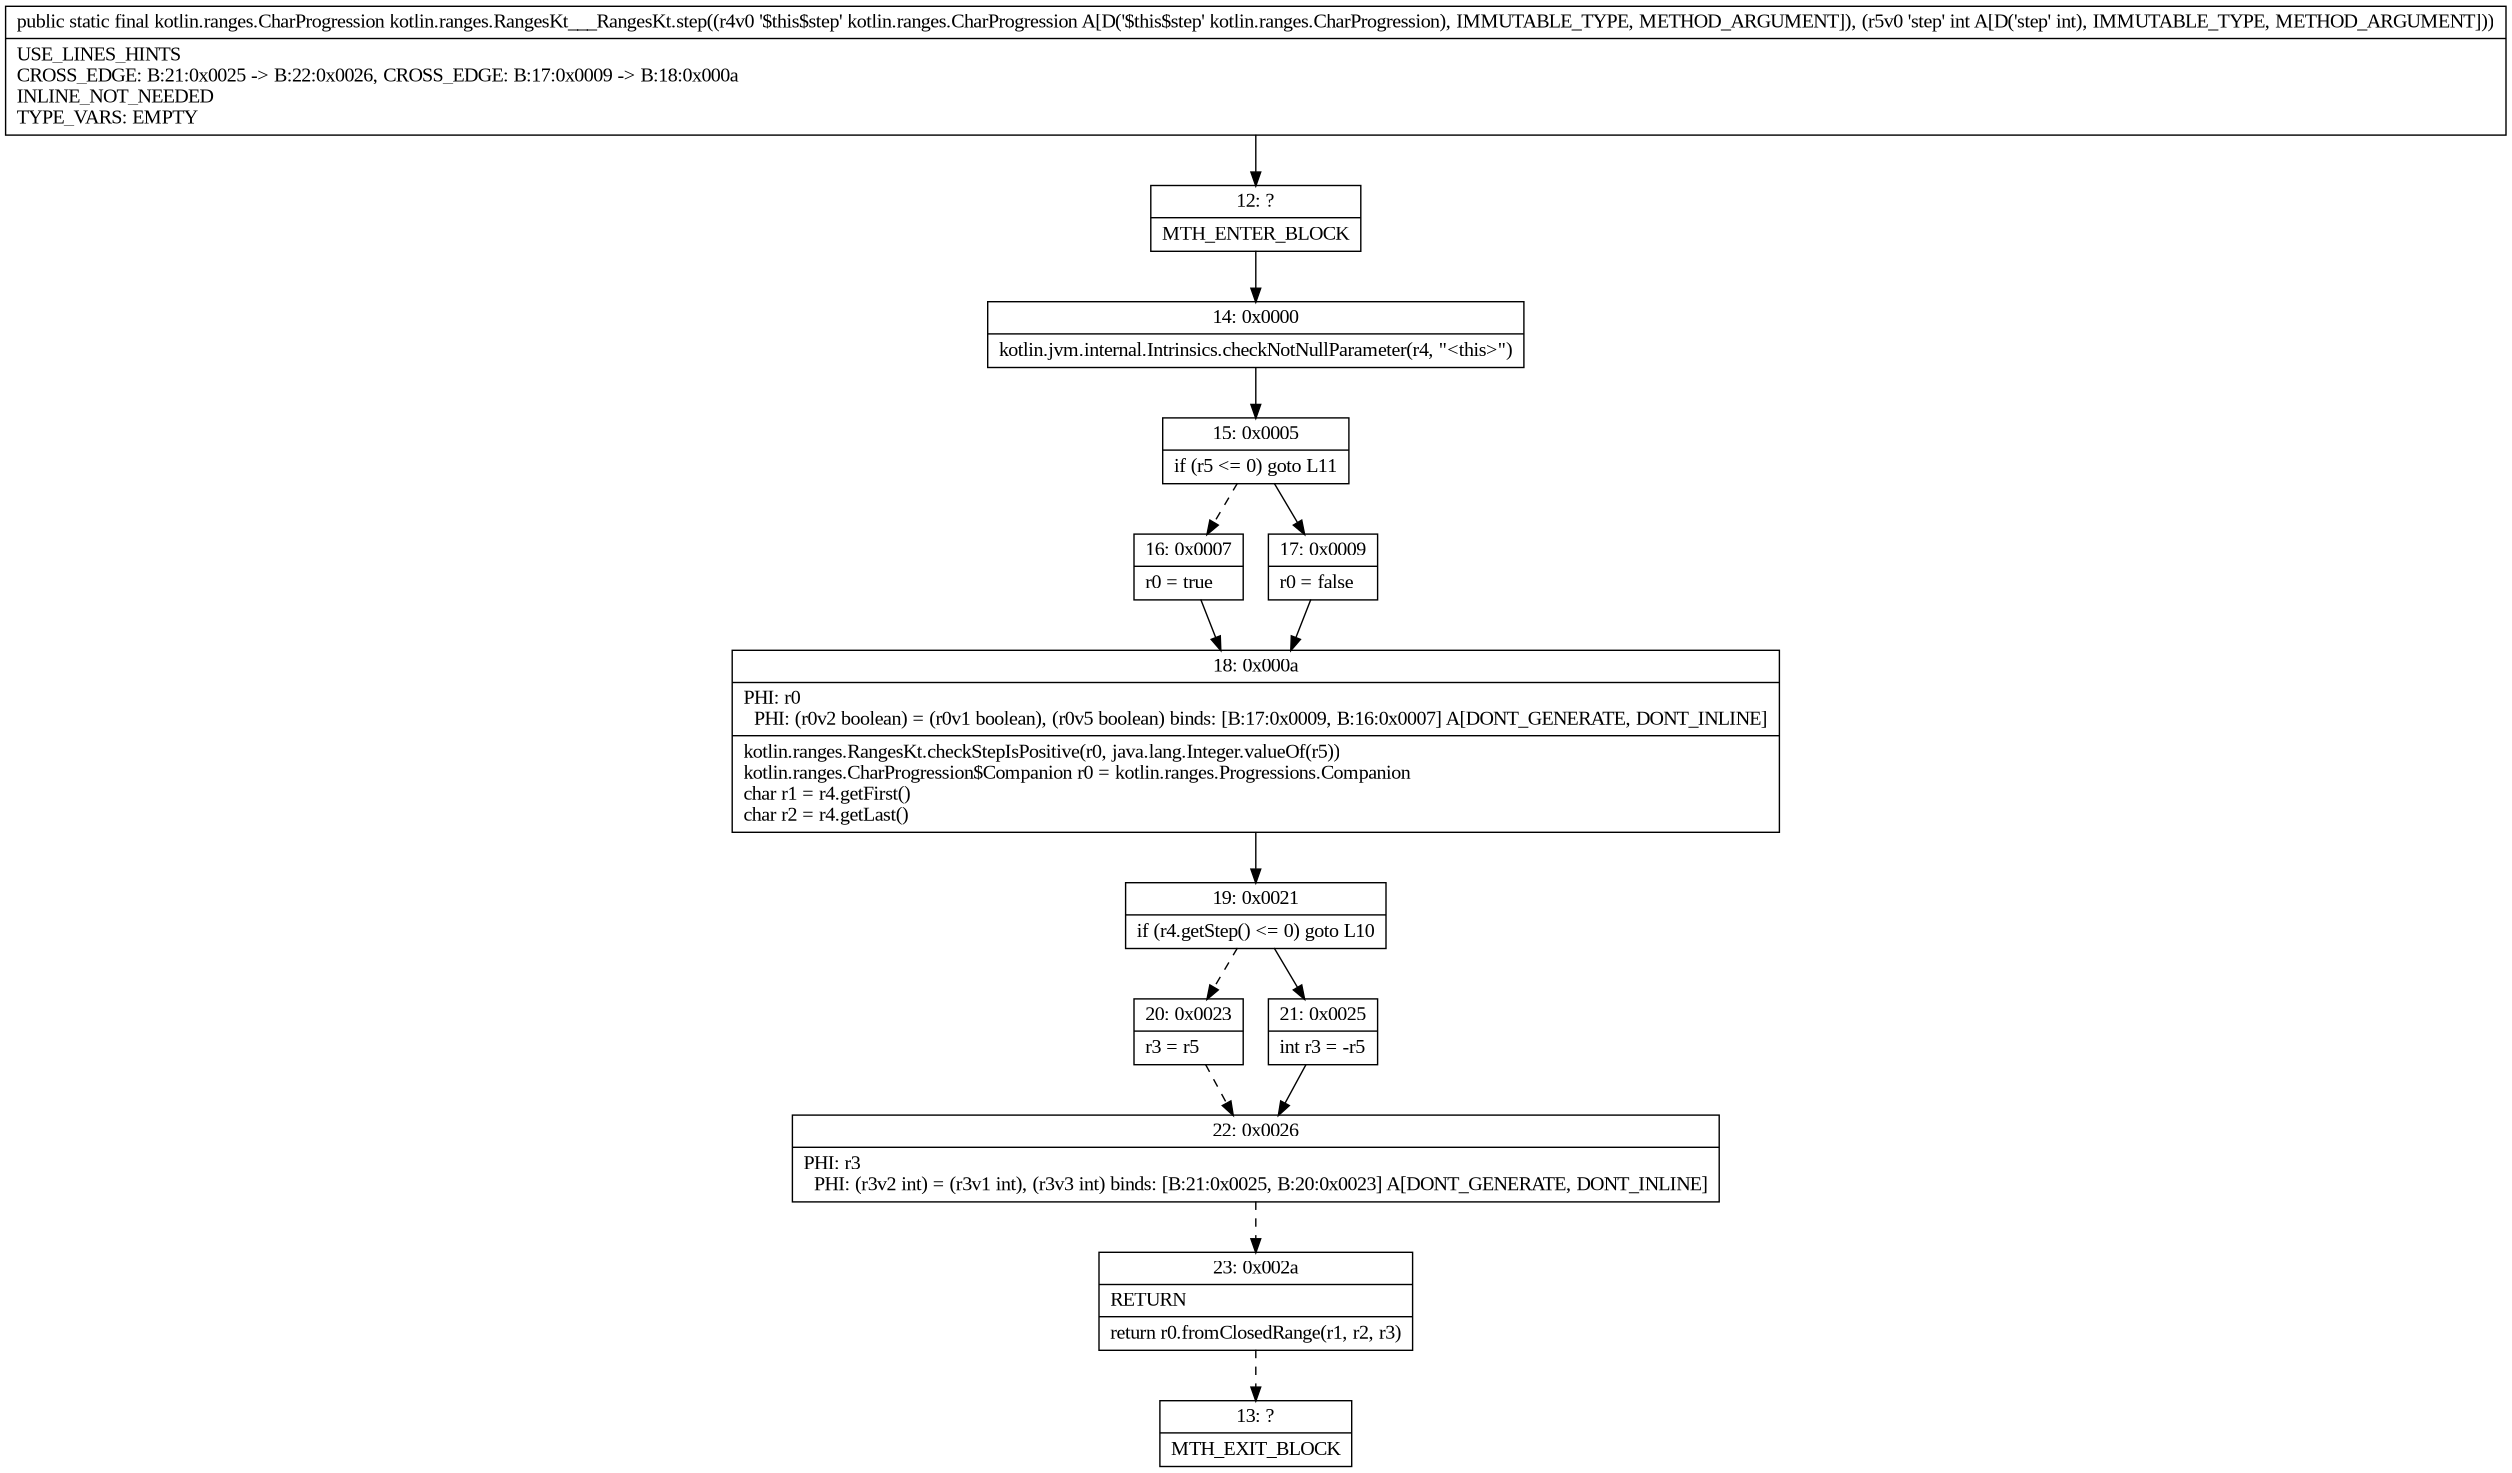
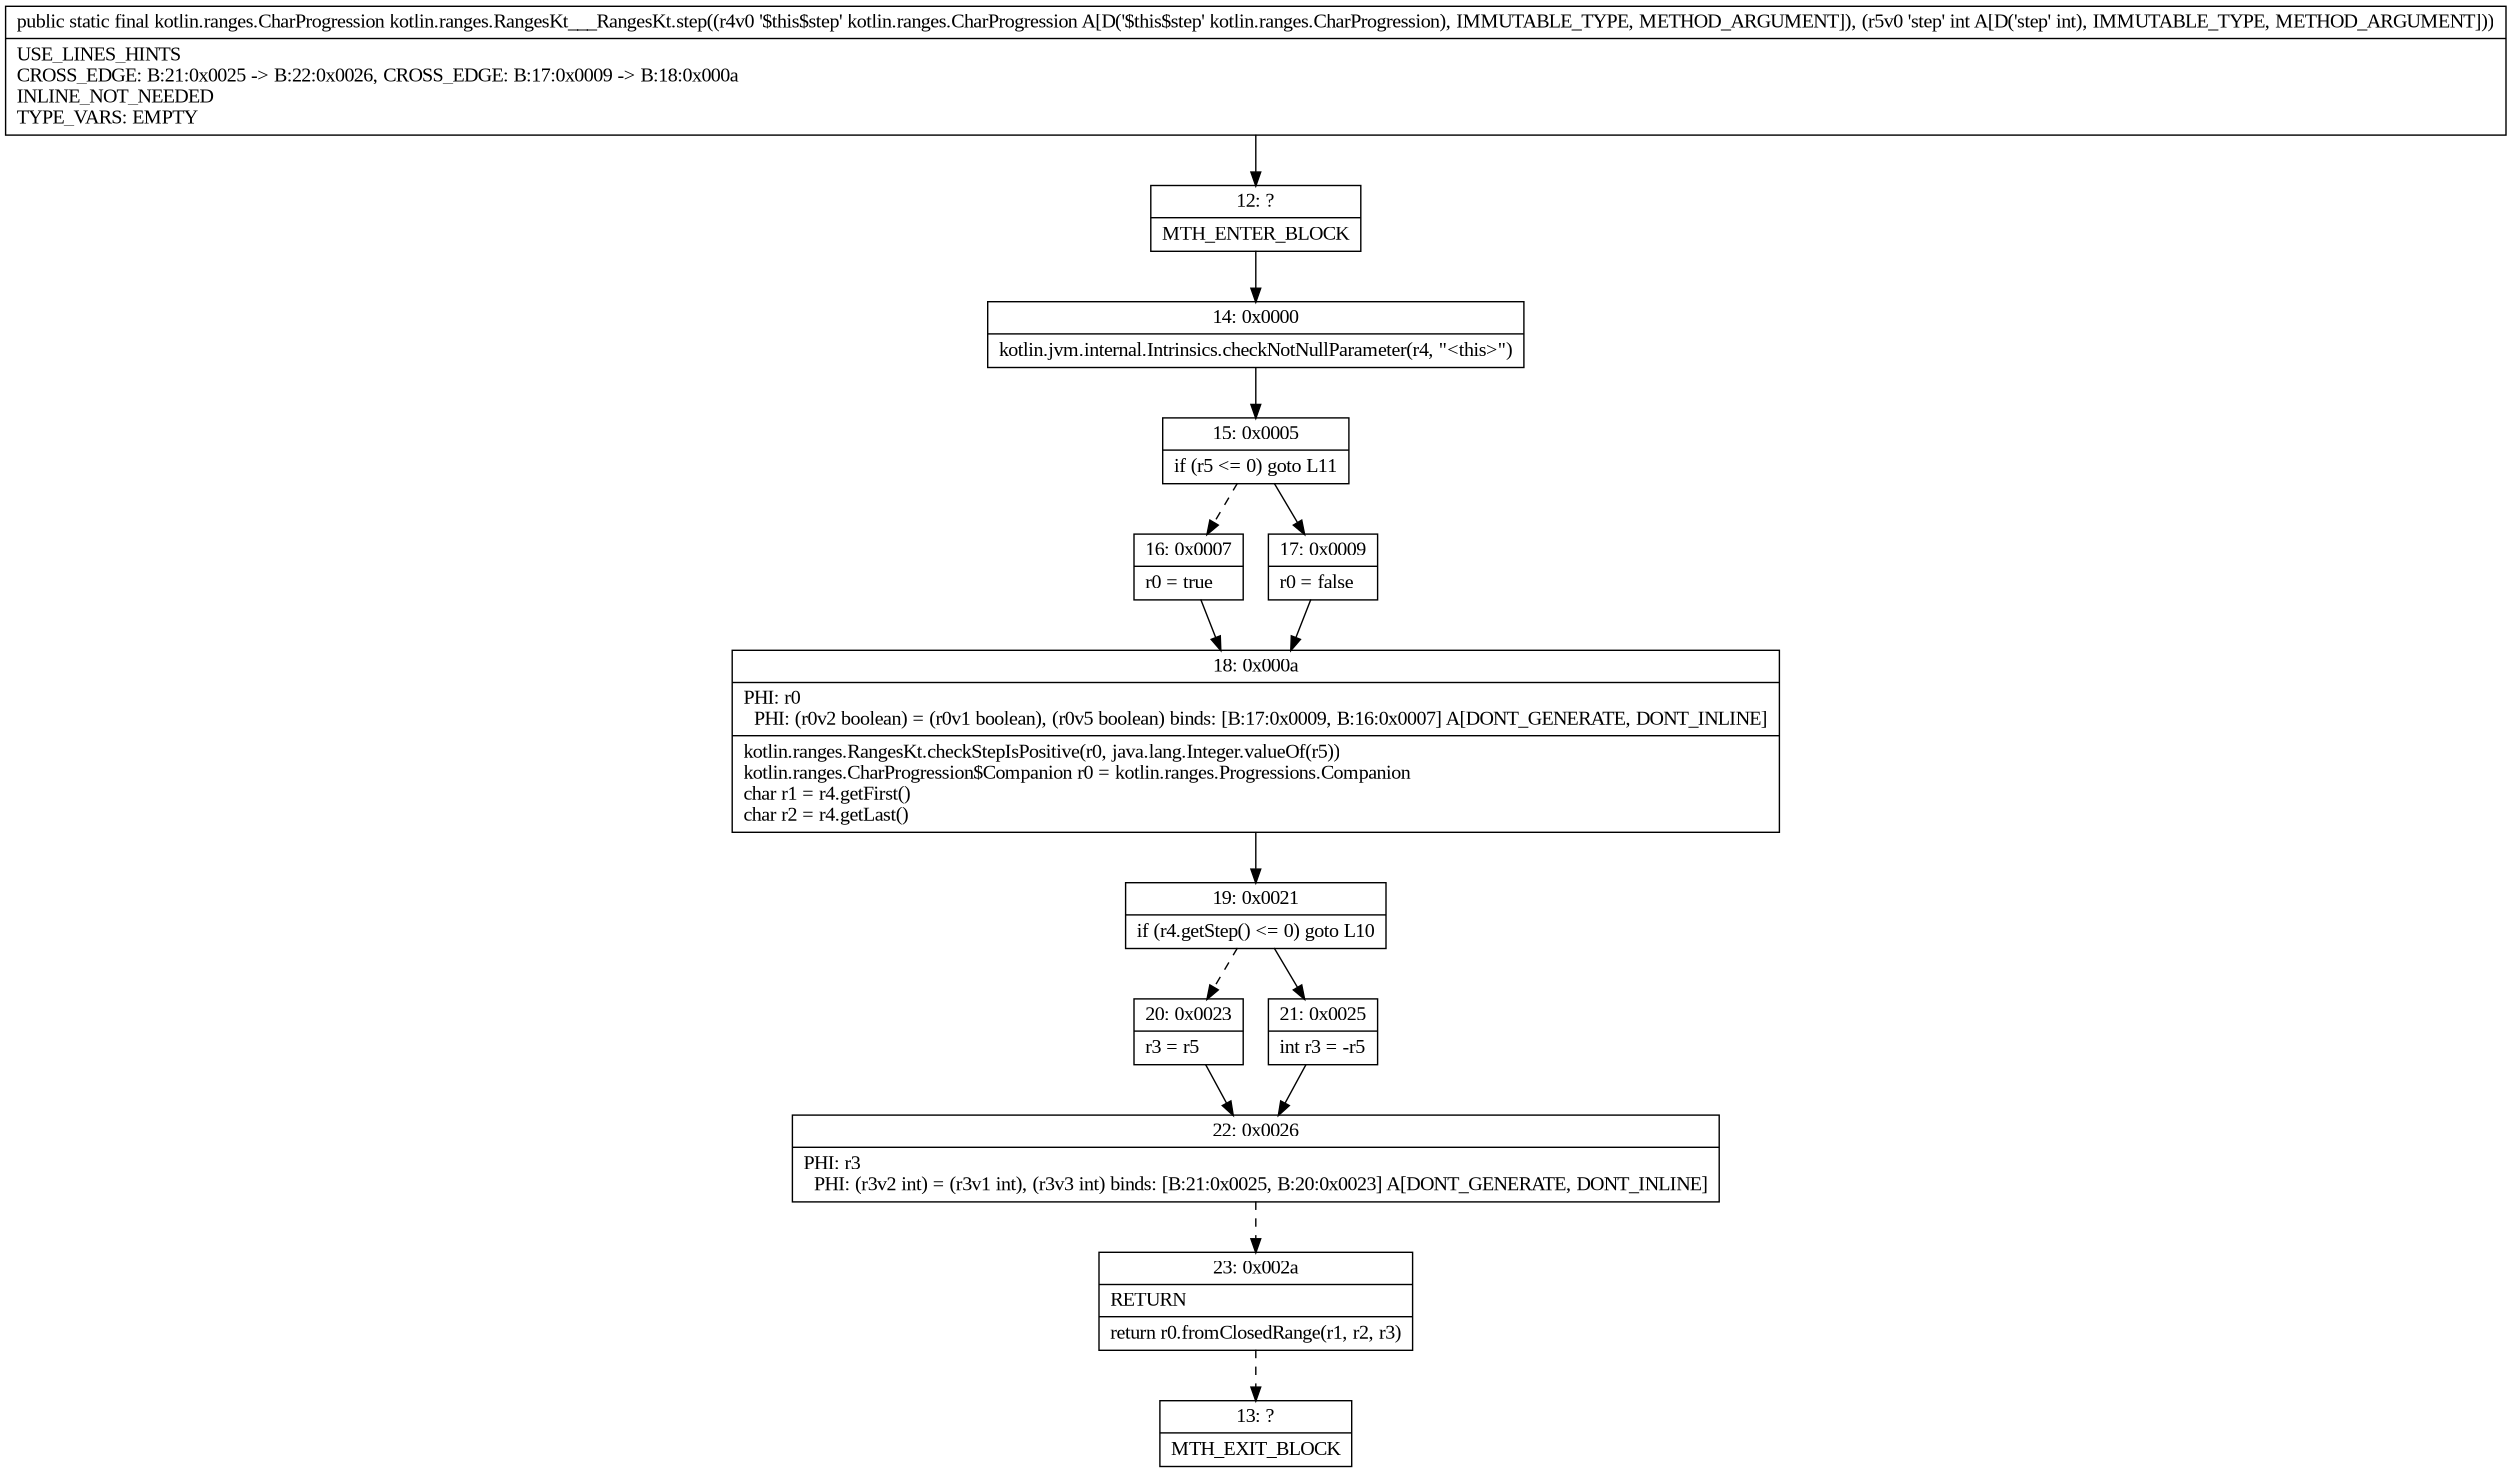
(1216, 1084) -> (1216, 1084)
